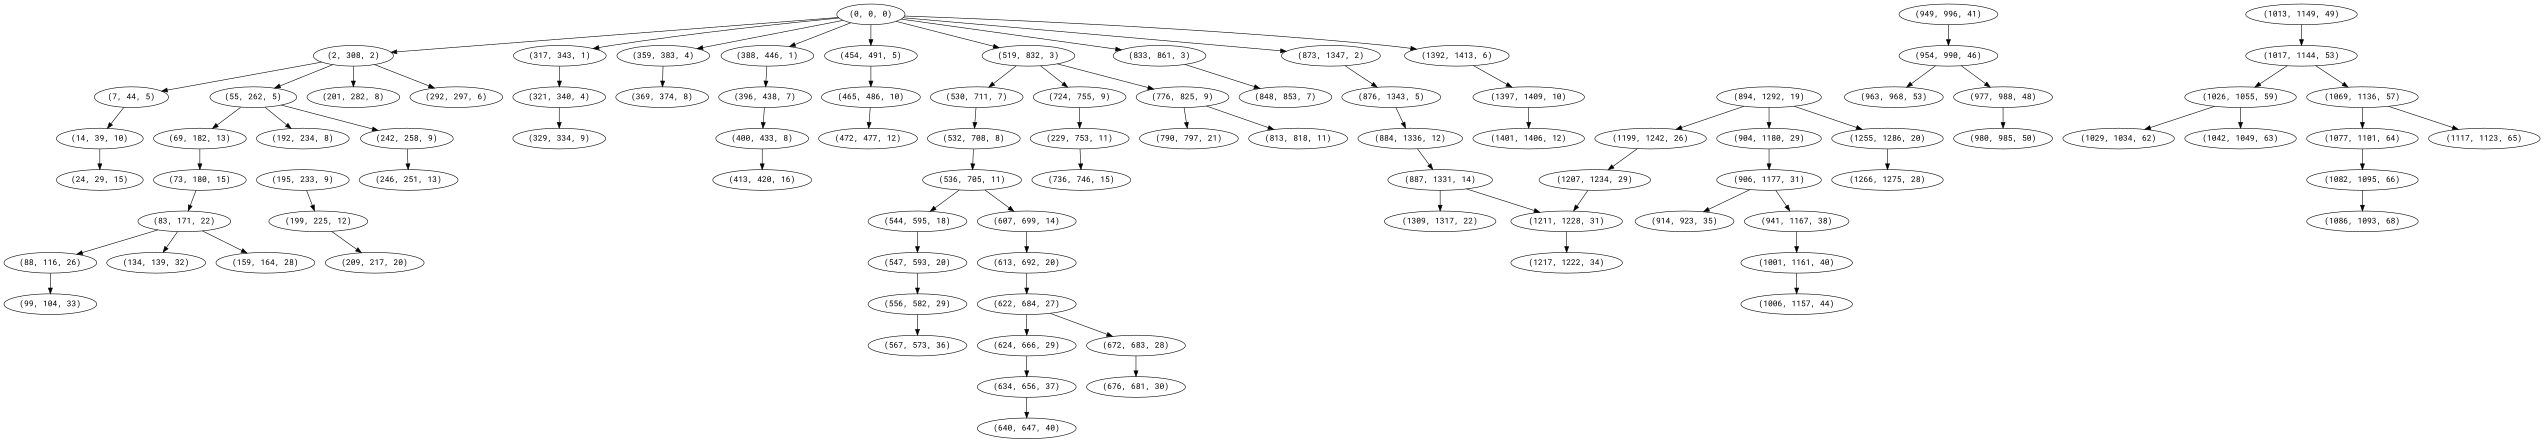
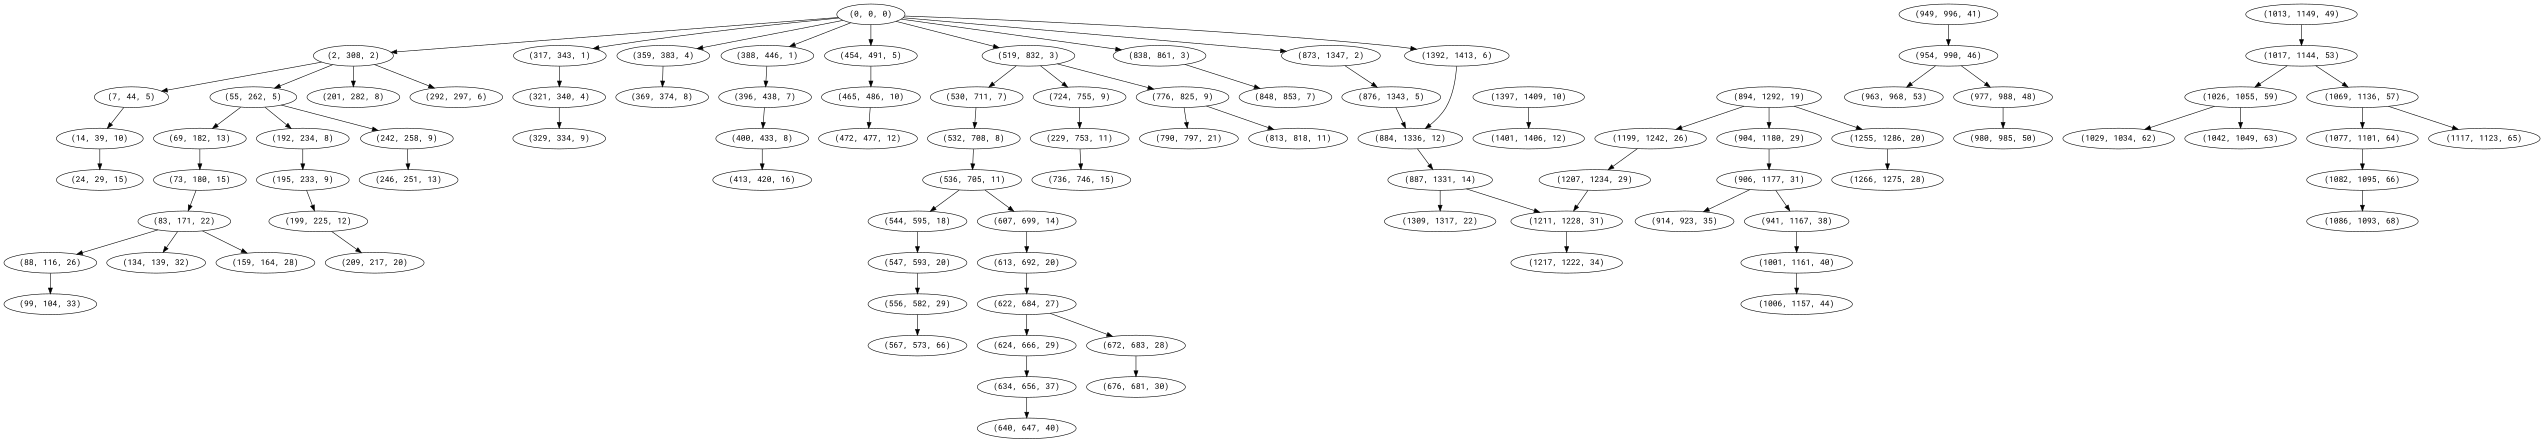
(1160, 56) -> (1160, 56)
(1490, 75) -> (1450, 99)
none -> (303, 156)
(917, 346) -> (917, 346)
